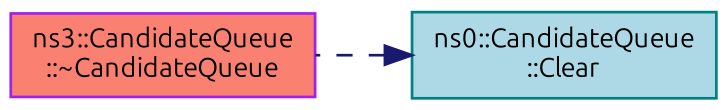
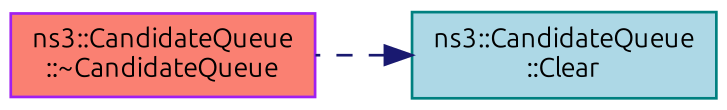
(564, 55) -> (564, 55)
